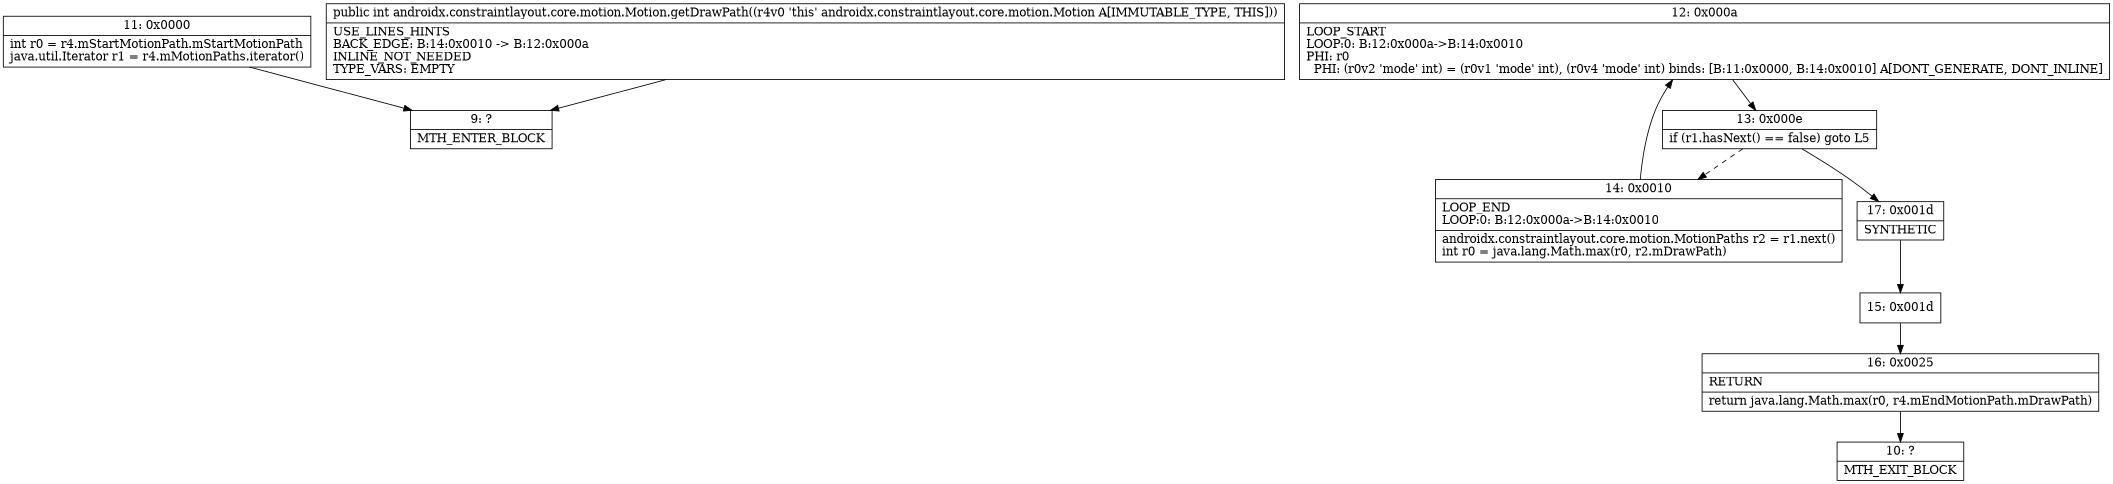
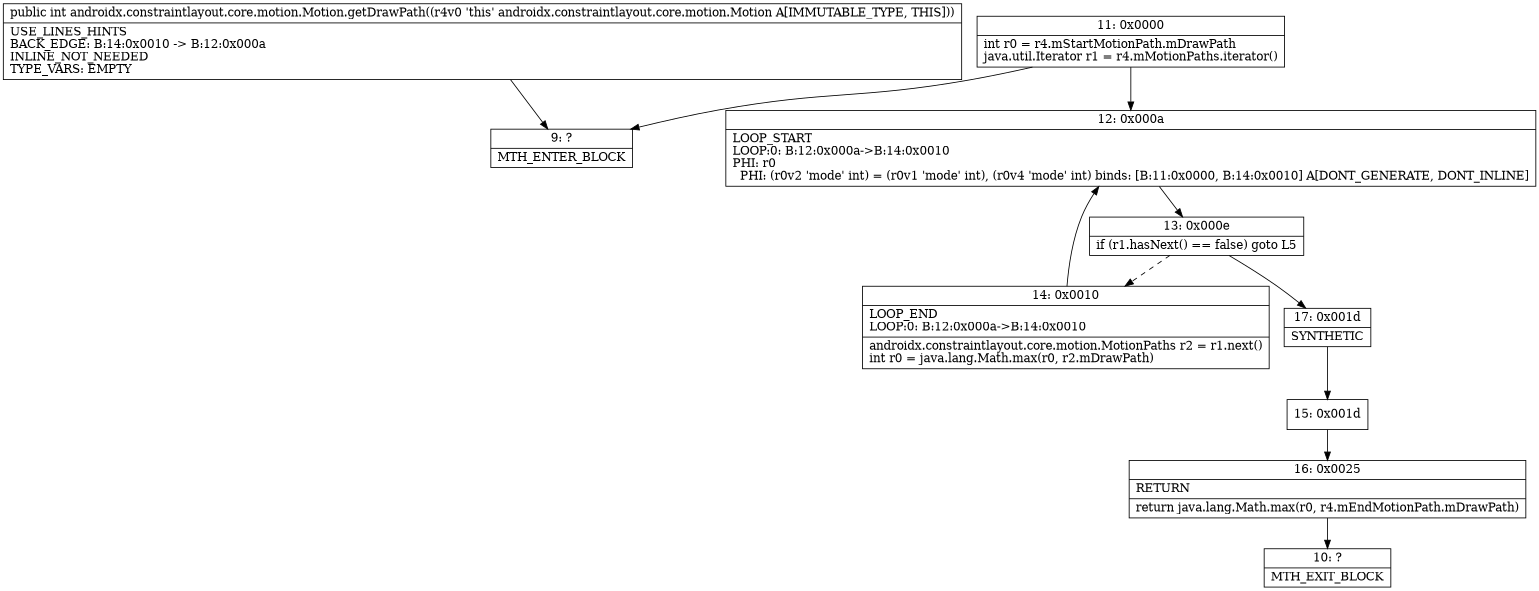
(157, 45) -> (1110, 45)
none -> (1131, 84)
